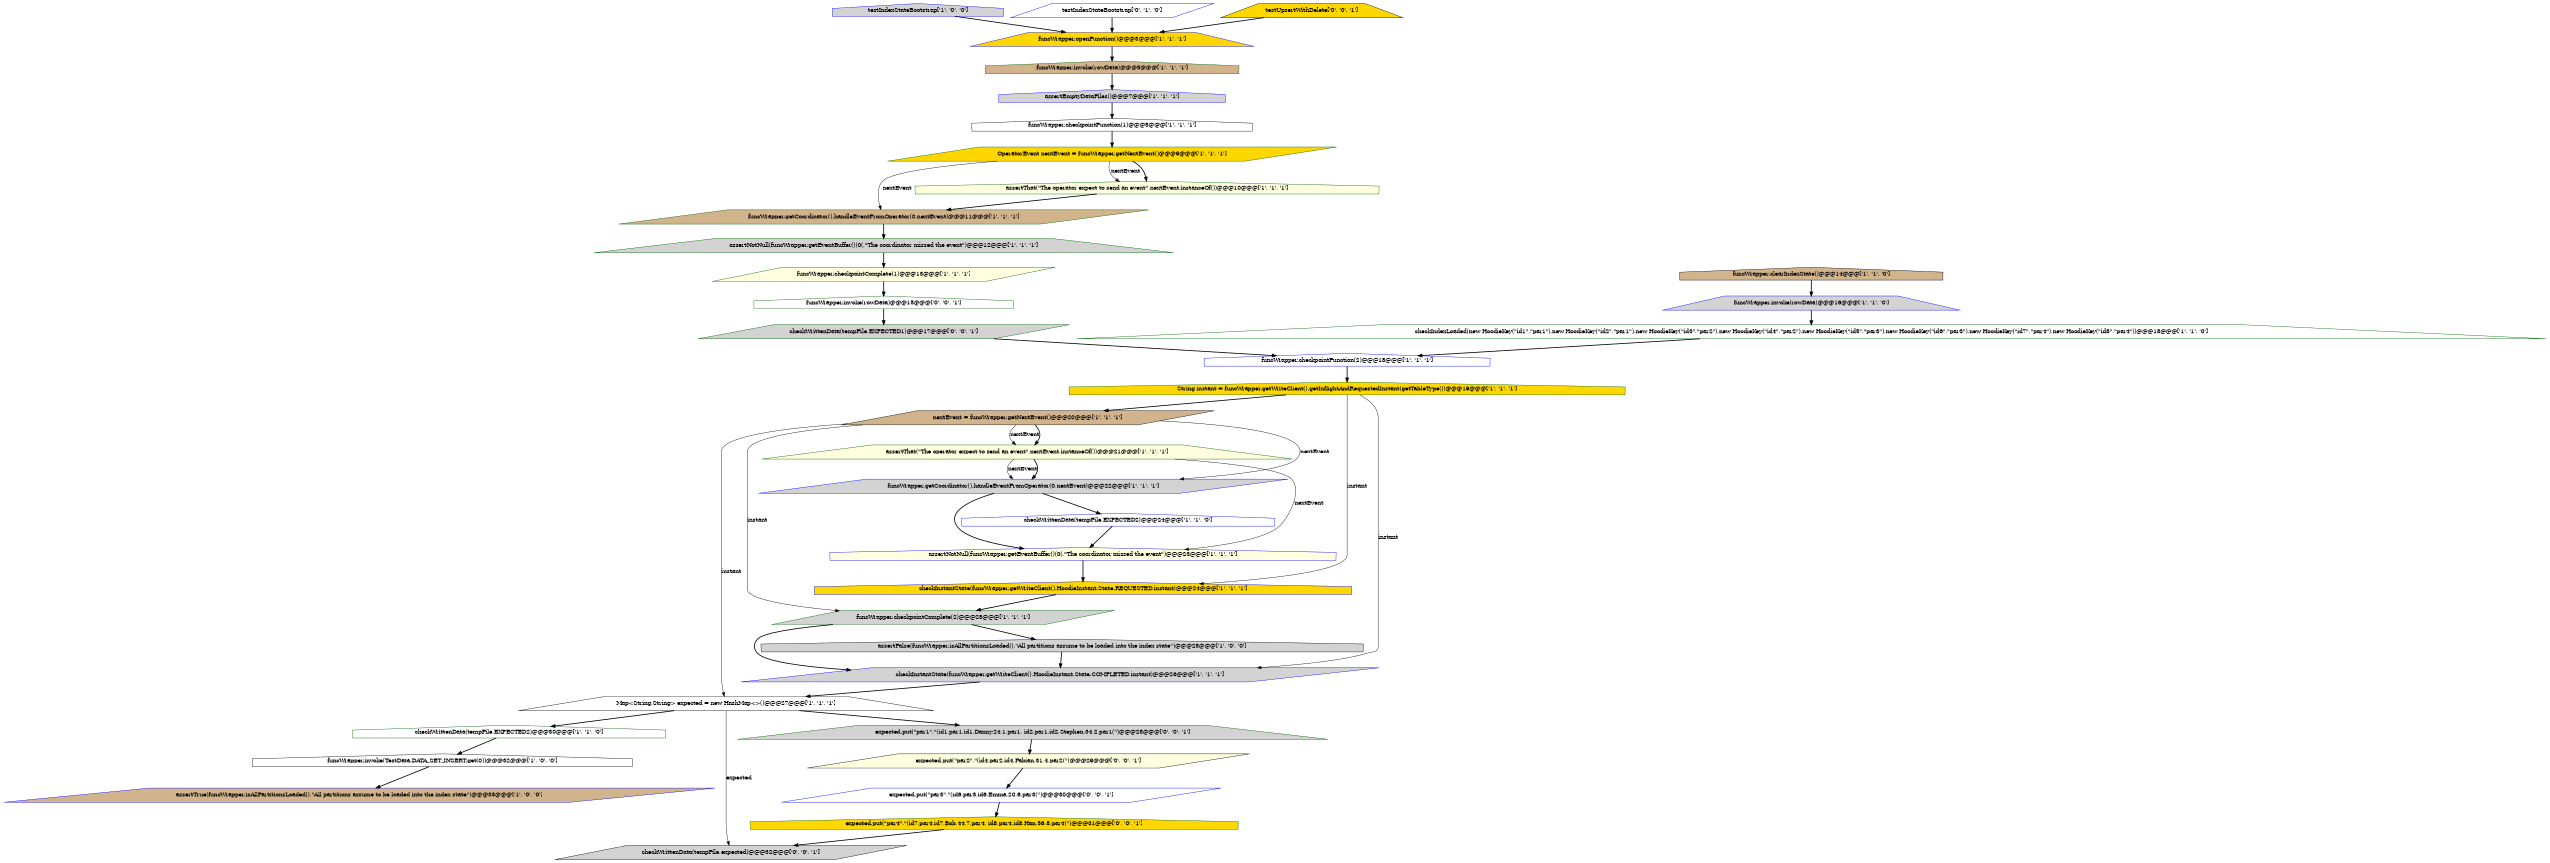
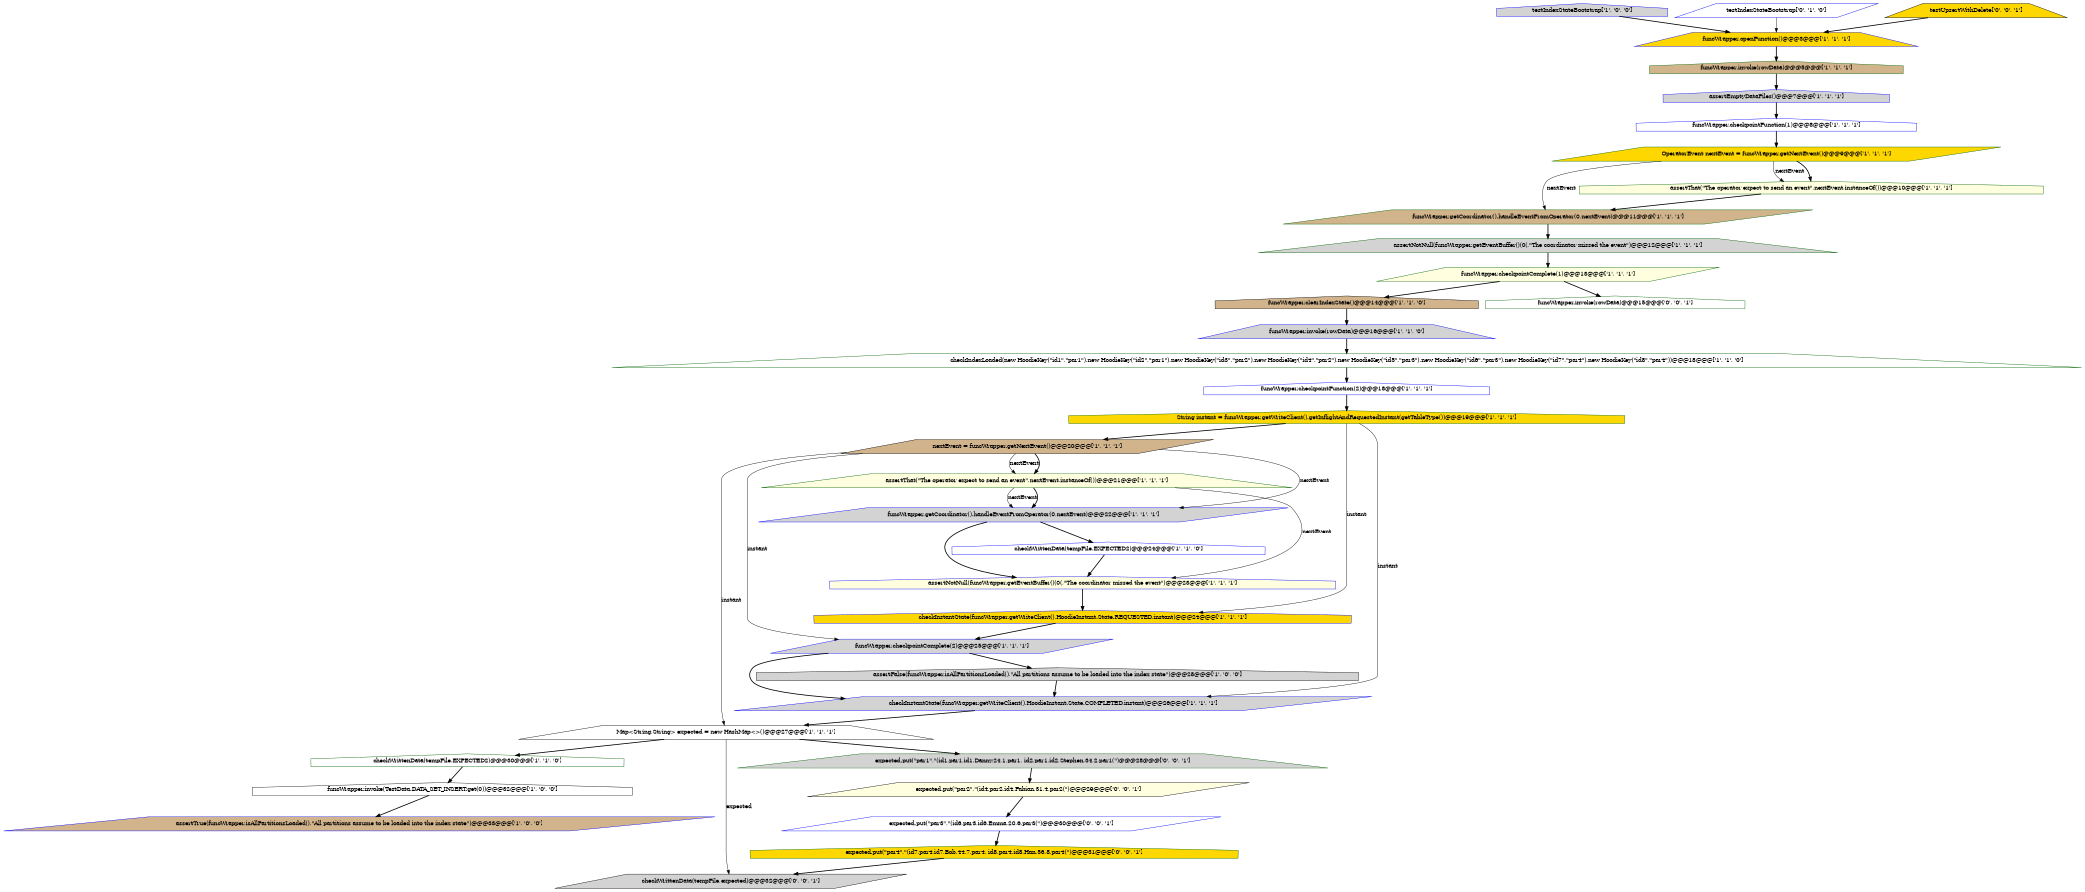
(1112, 23) -> (1776, 23)
(1112, 125) -> (1776, 125)
none -> (1444, 289)
(884, 332) -> none
(943, 617) -> (942, 646)
